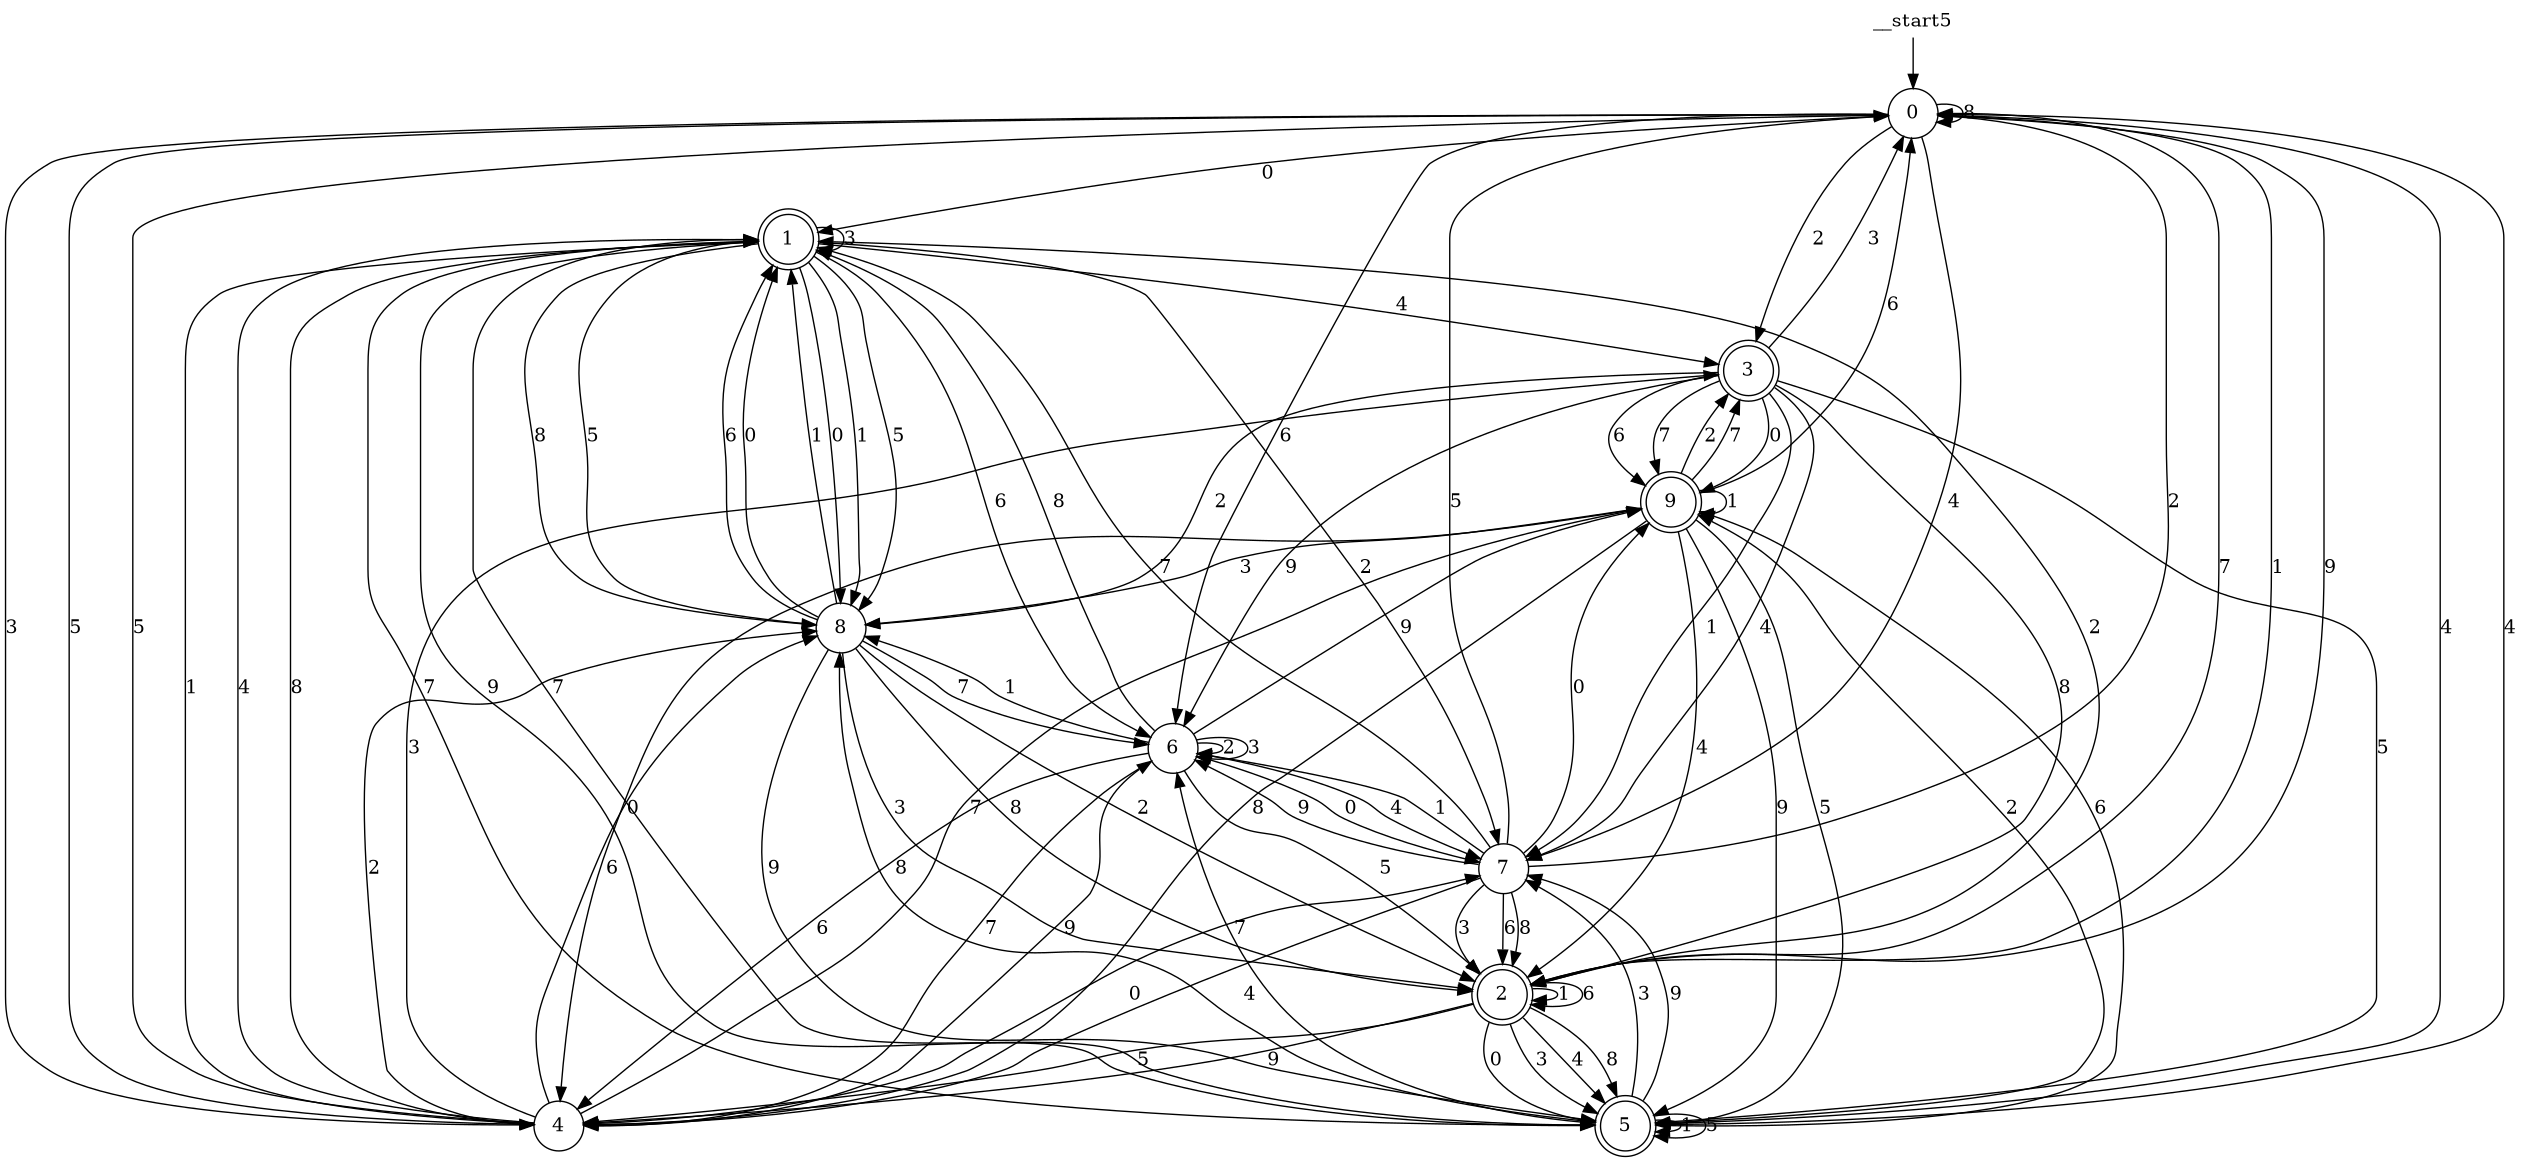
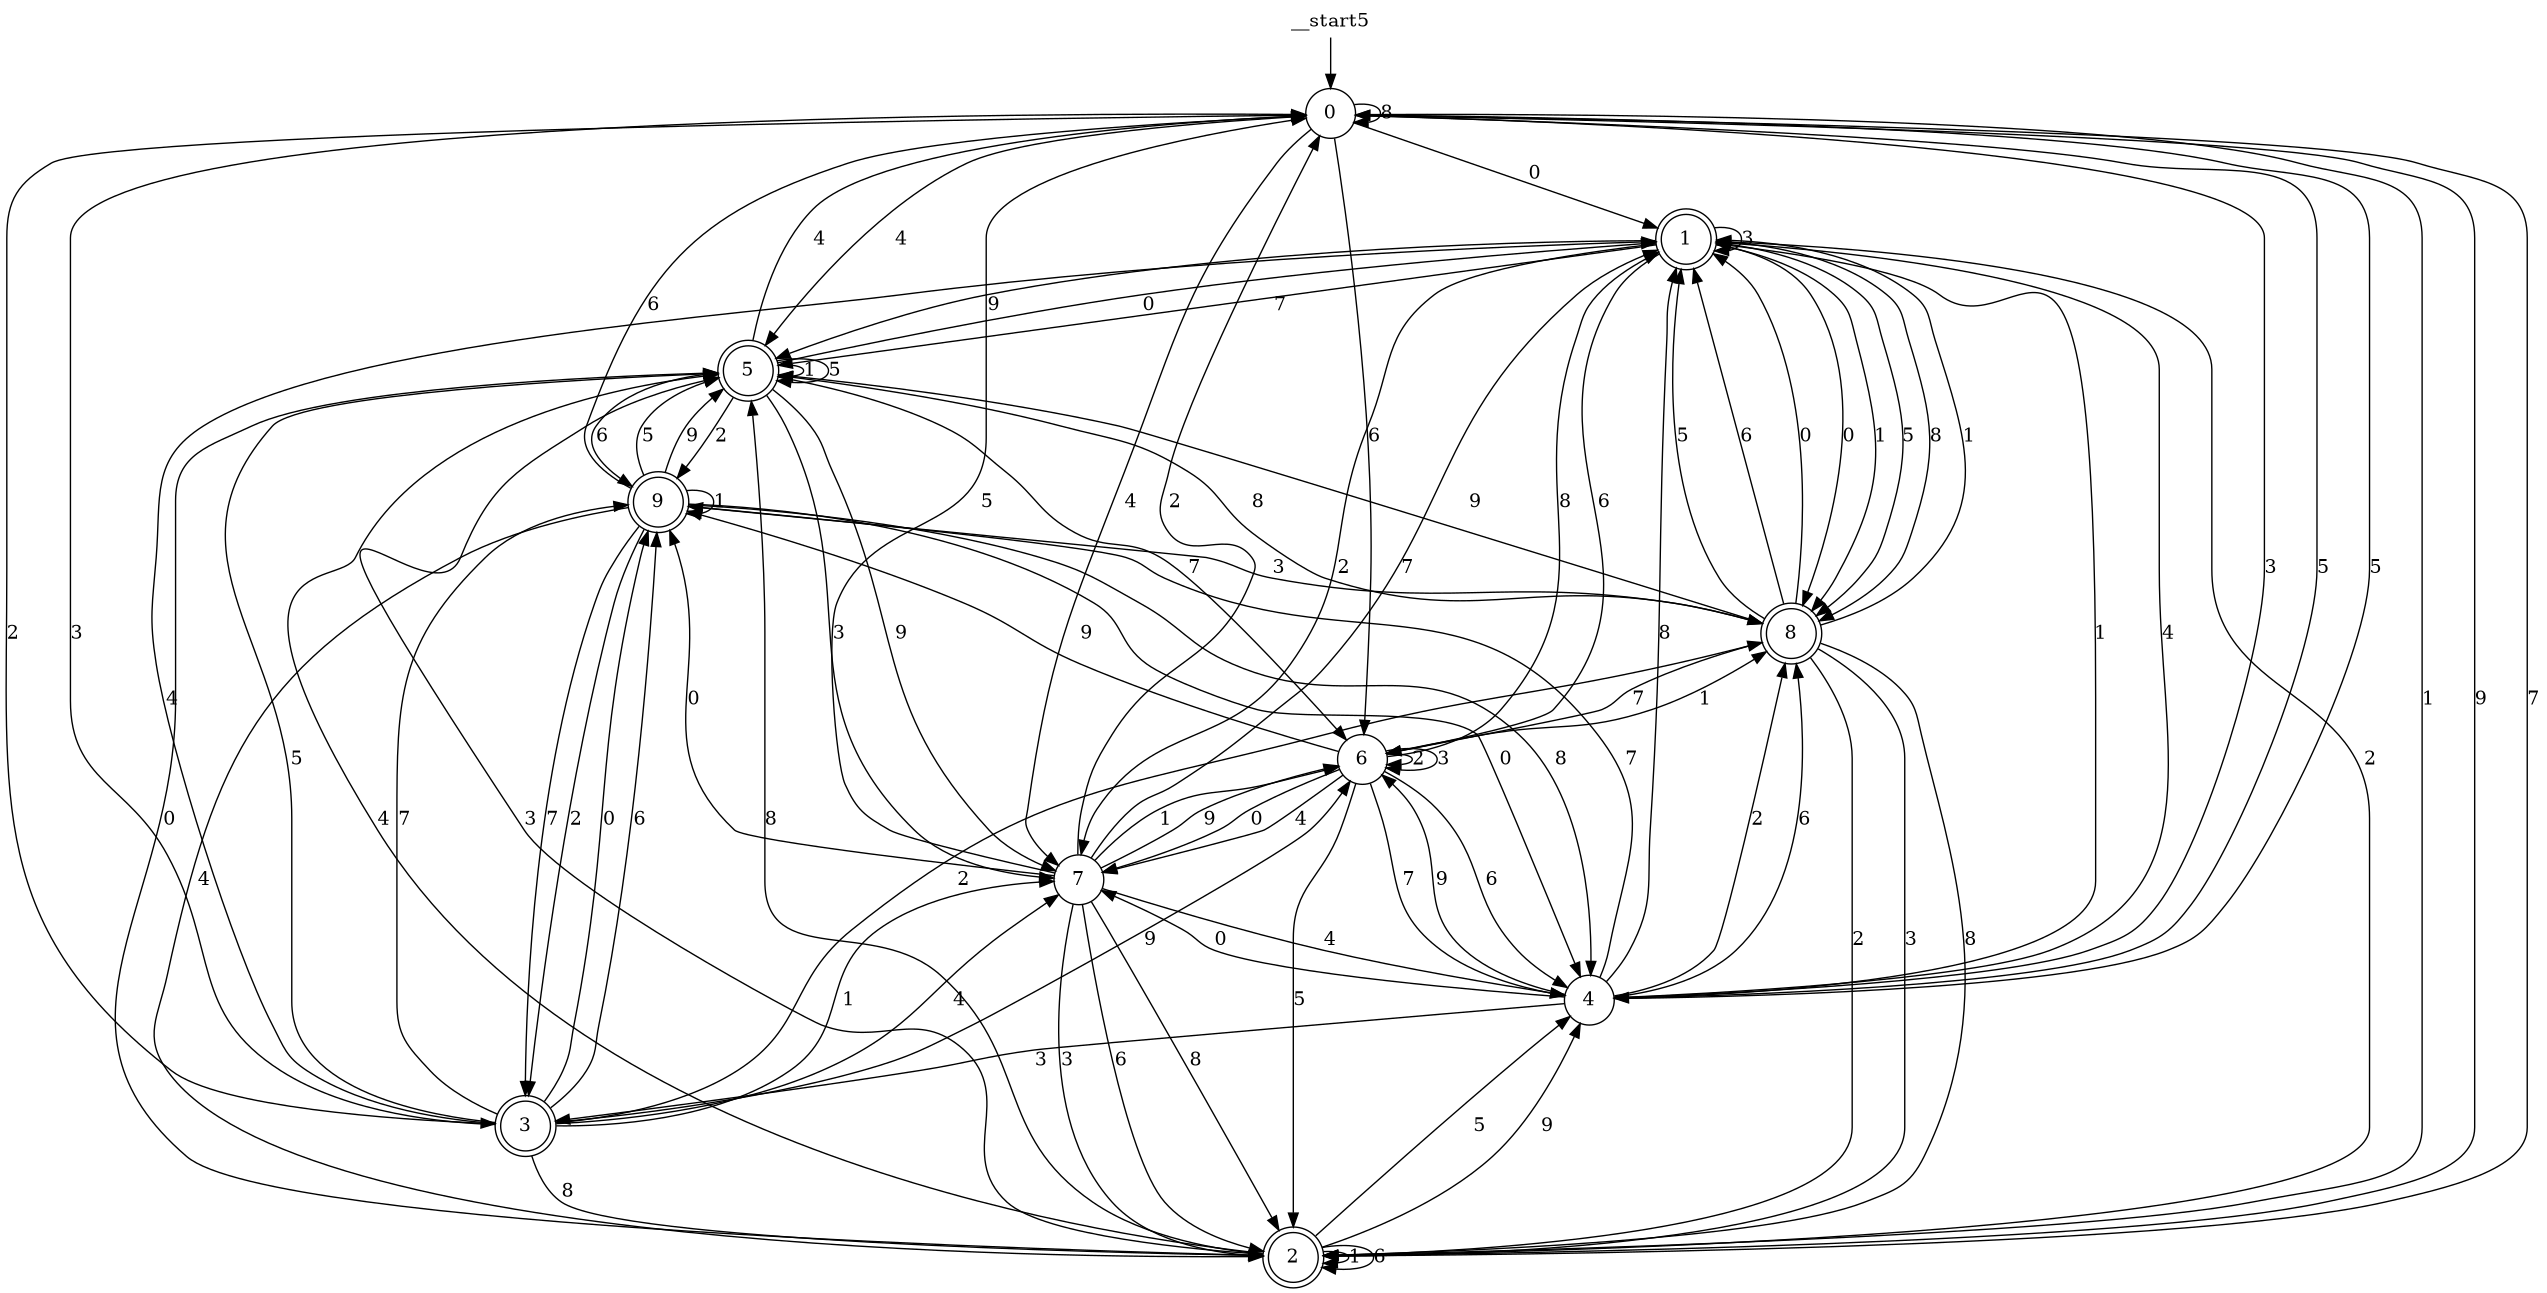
(1263, 295) -> (474, 347)
(841, 628) -> (1791, 634)
(559, 688) -> (1149, 305)
